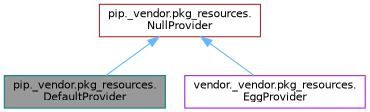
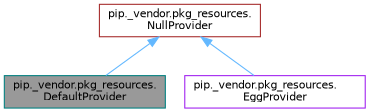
(275, 92) -> (275, 92)
